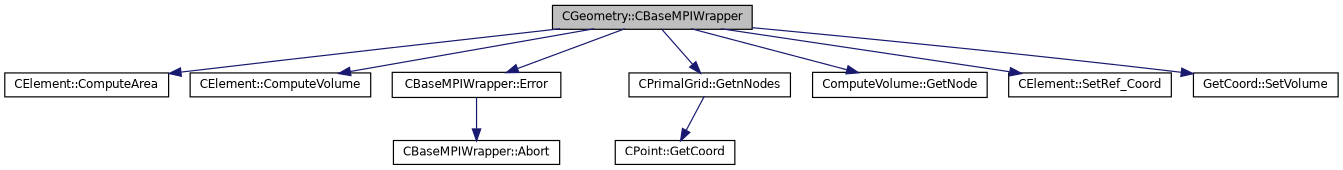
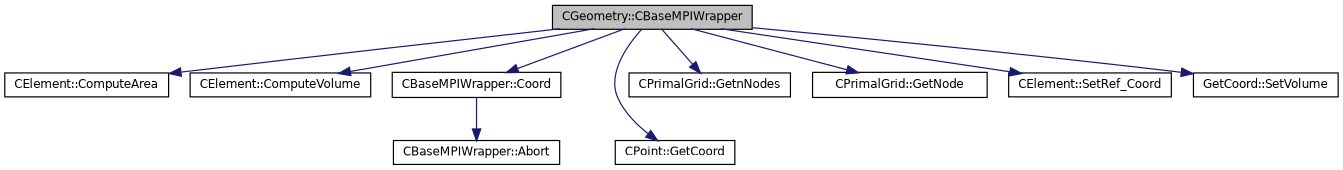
(477, 85) -> (477, 85)
(900, 85) -> (900, 85)
(695, 113) -> (615, 83)
